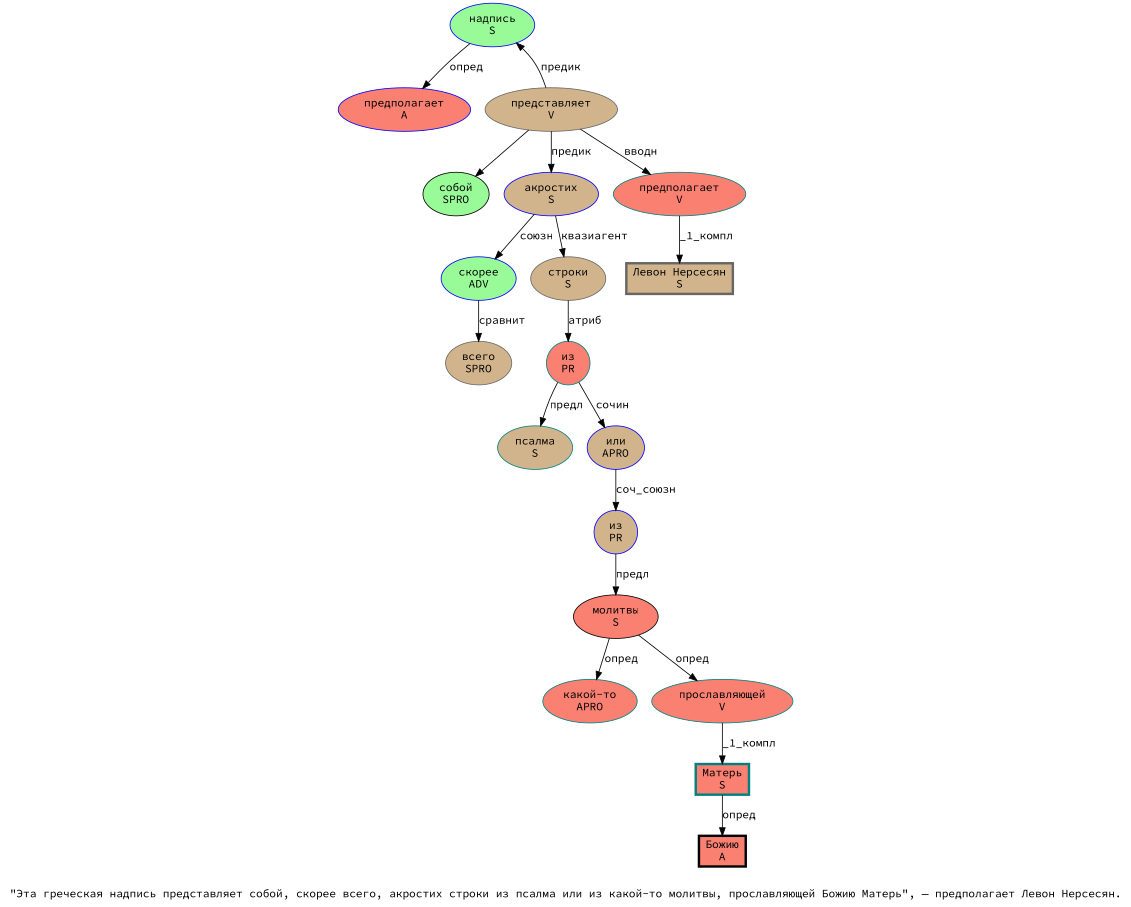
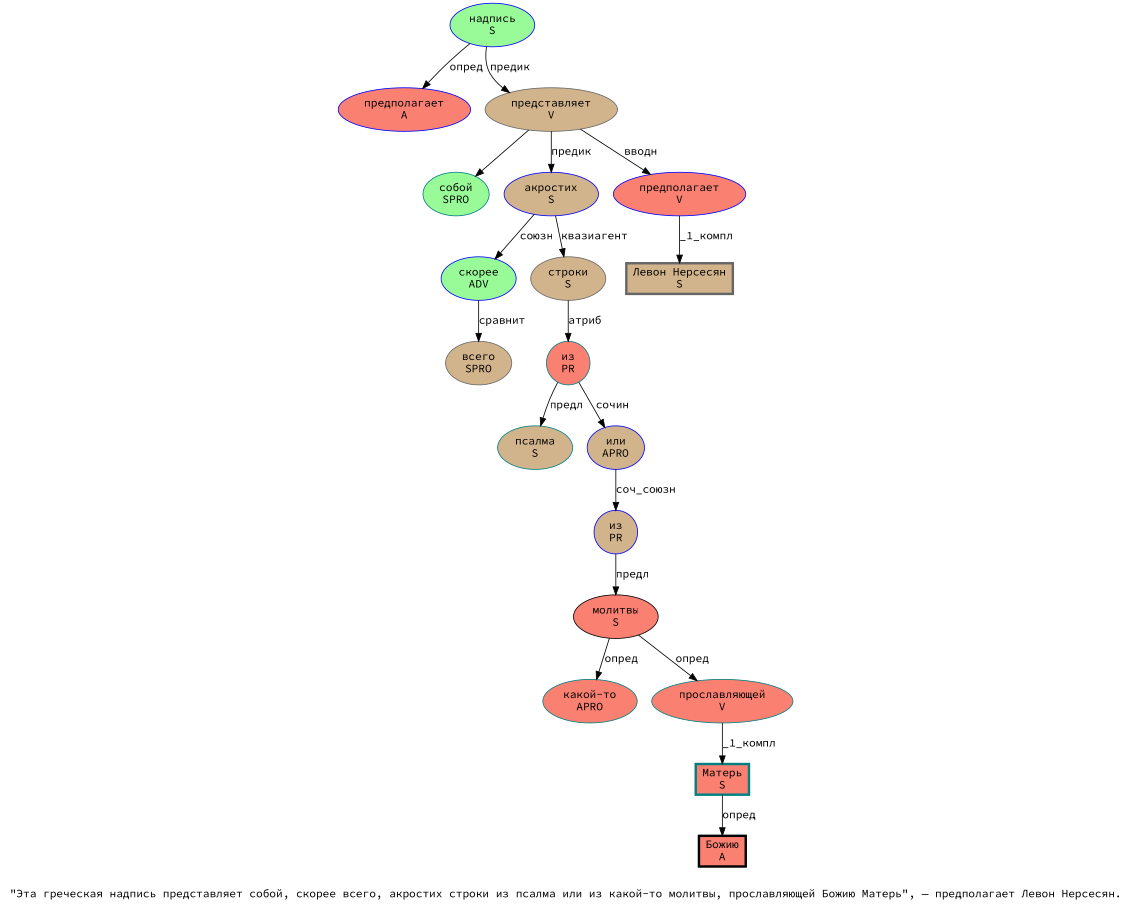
(537, 67) -> (488, 70)
(456, 194) -> (456, 194)
(680, 194) -> (680, 194)
